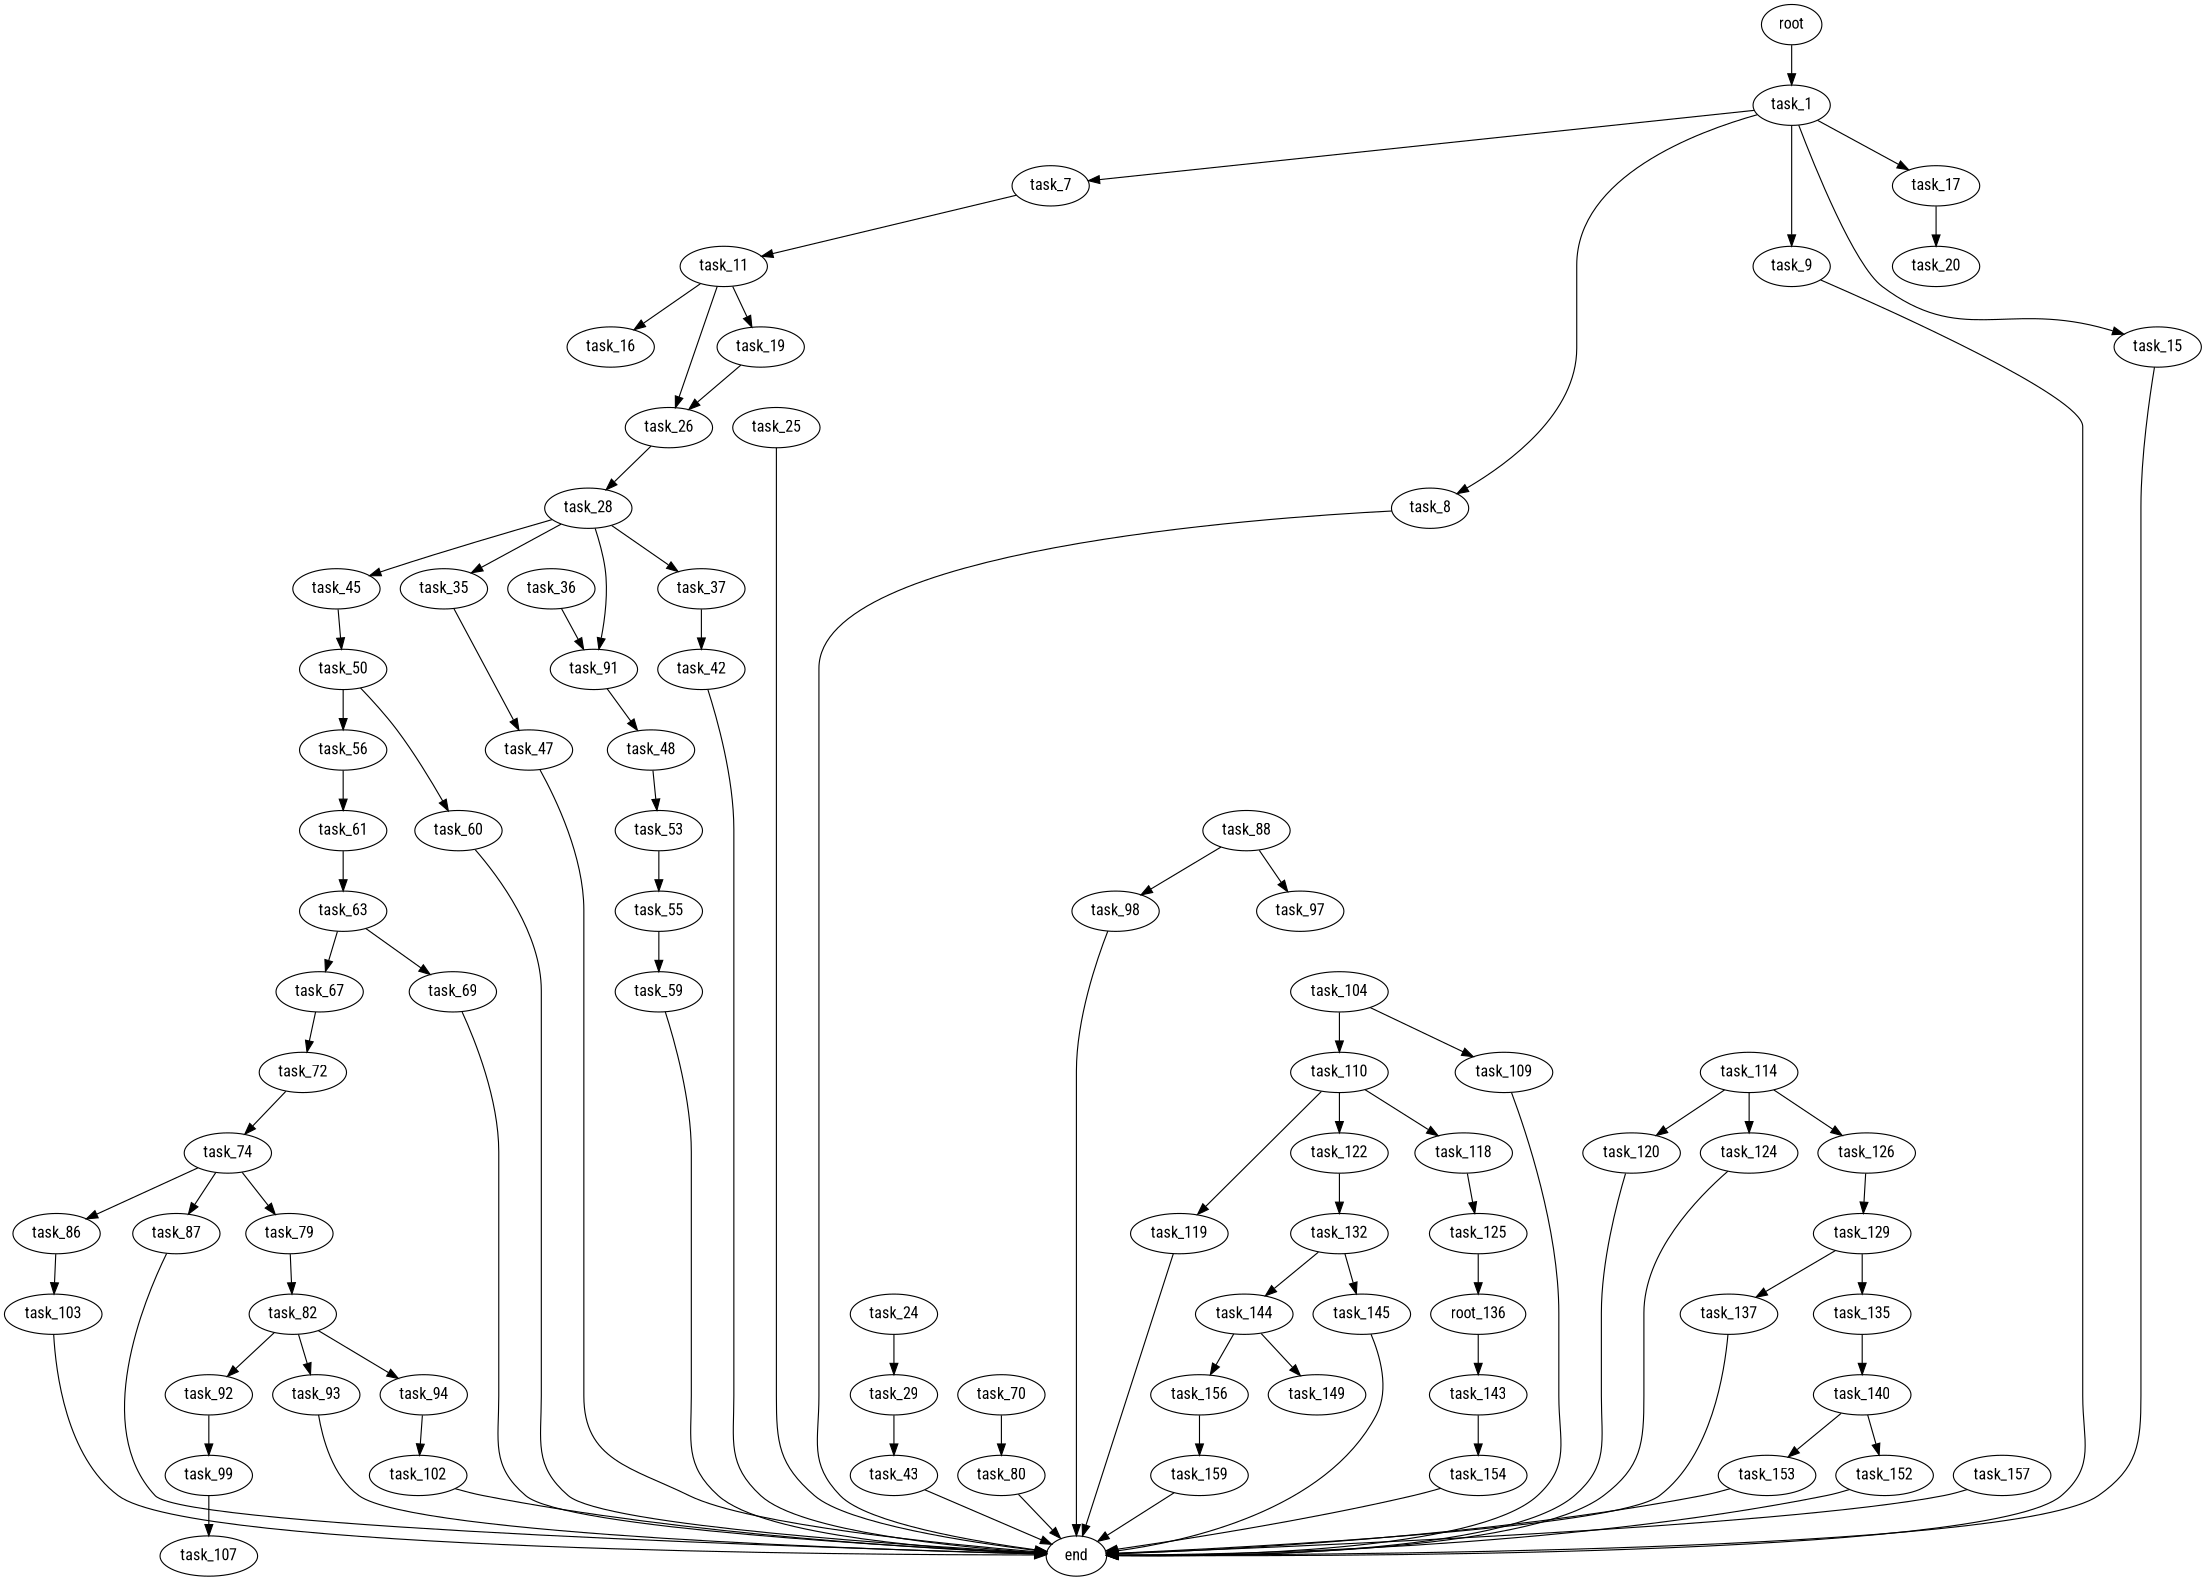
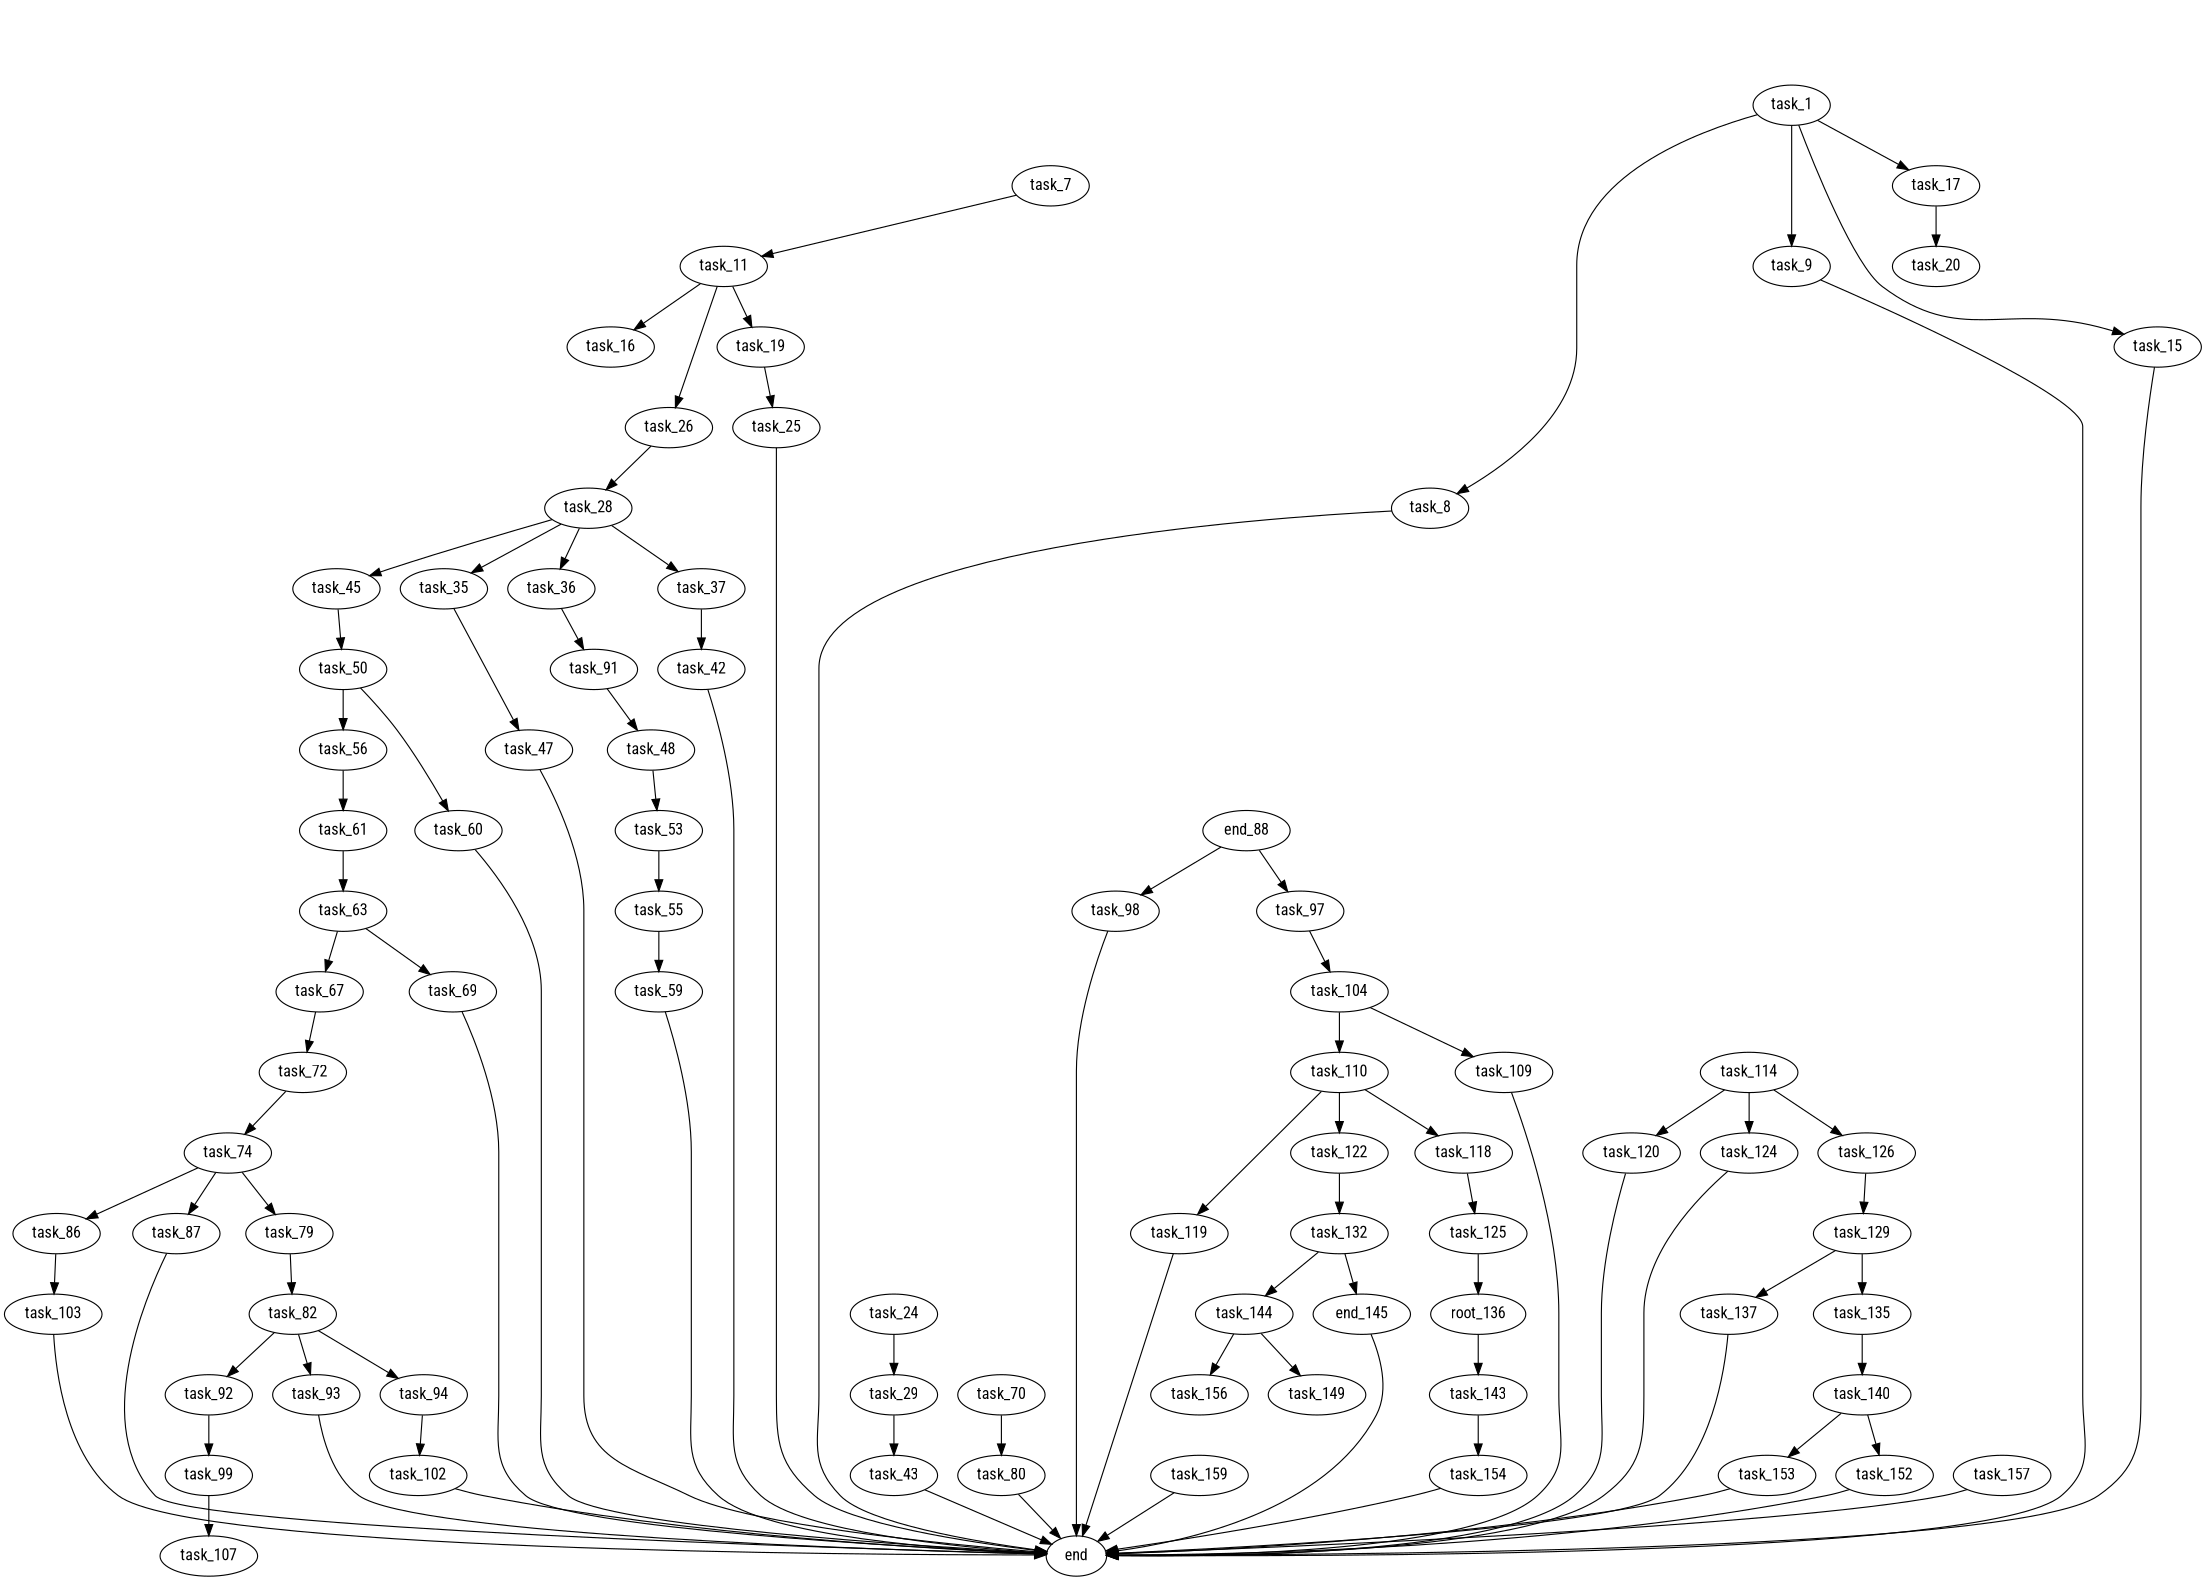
(1792, 25) -> none
(1427, 145) -> none
(719, 384) -> (767, 381)
(606, 583) -> (572, 543)
(1247, 831) -> (1247, 831)
none -> (1317, 946)
(1362, 1314) -> (1362, 1314)
(1199, 1430) -> none
